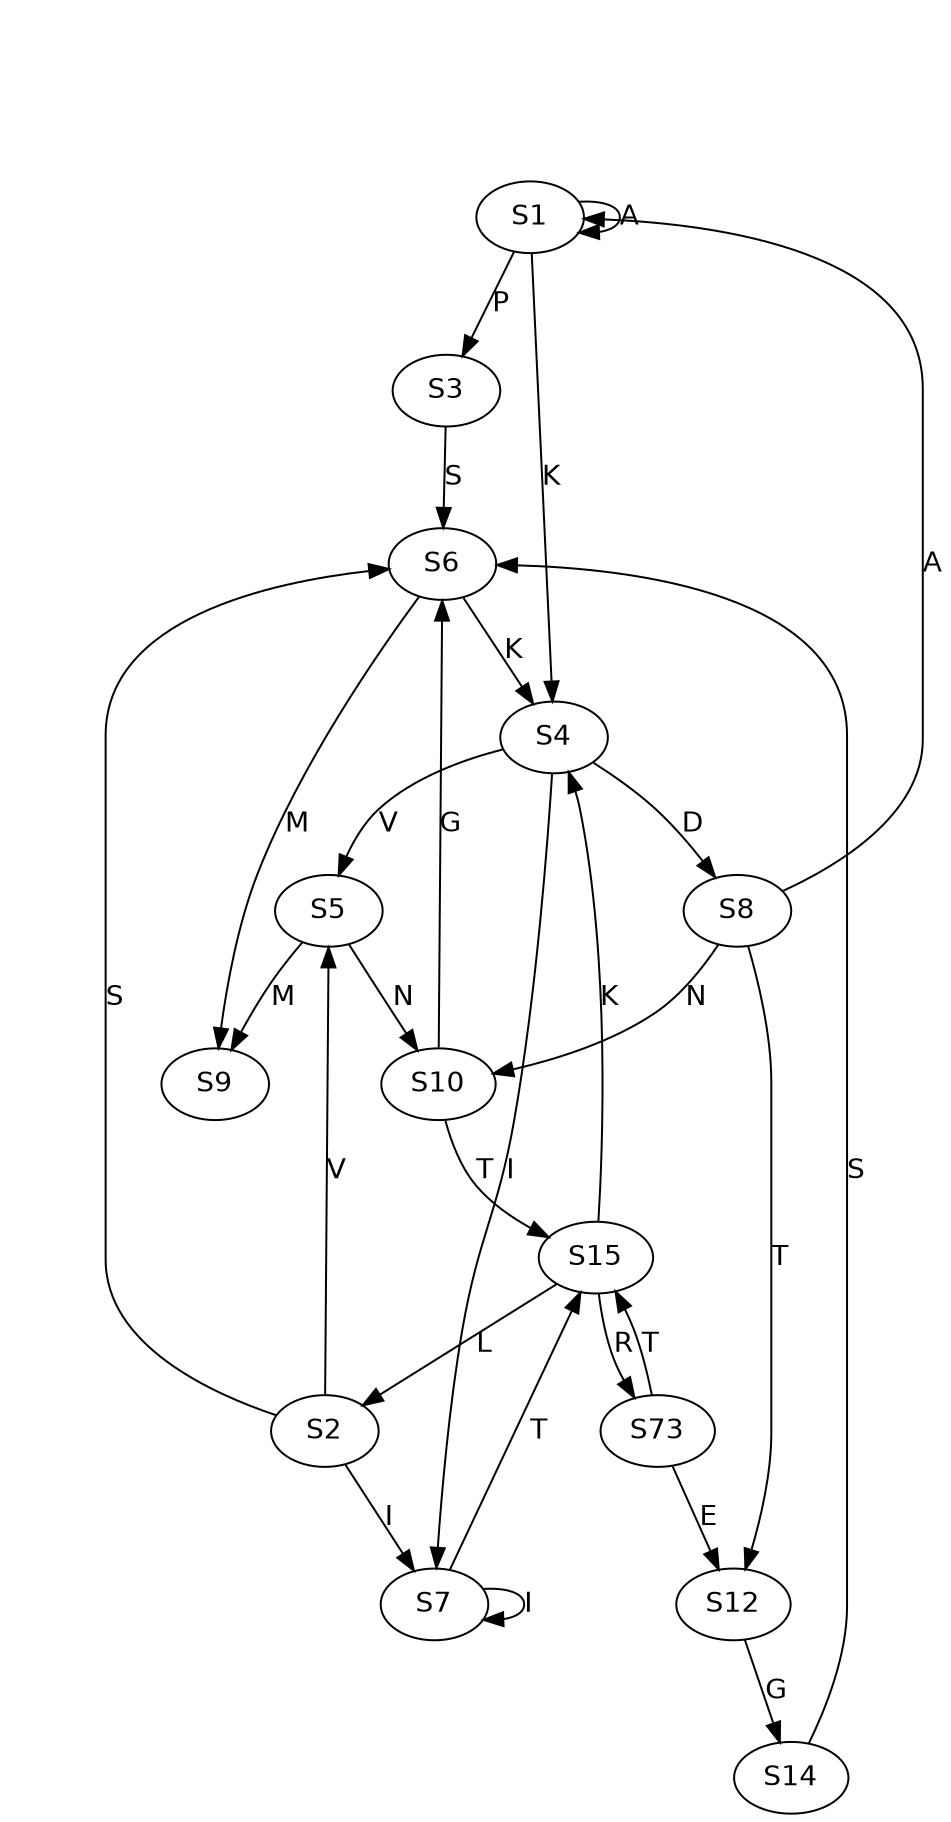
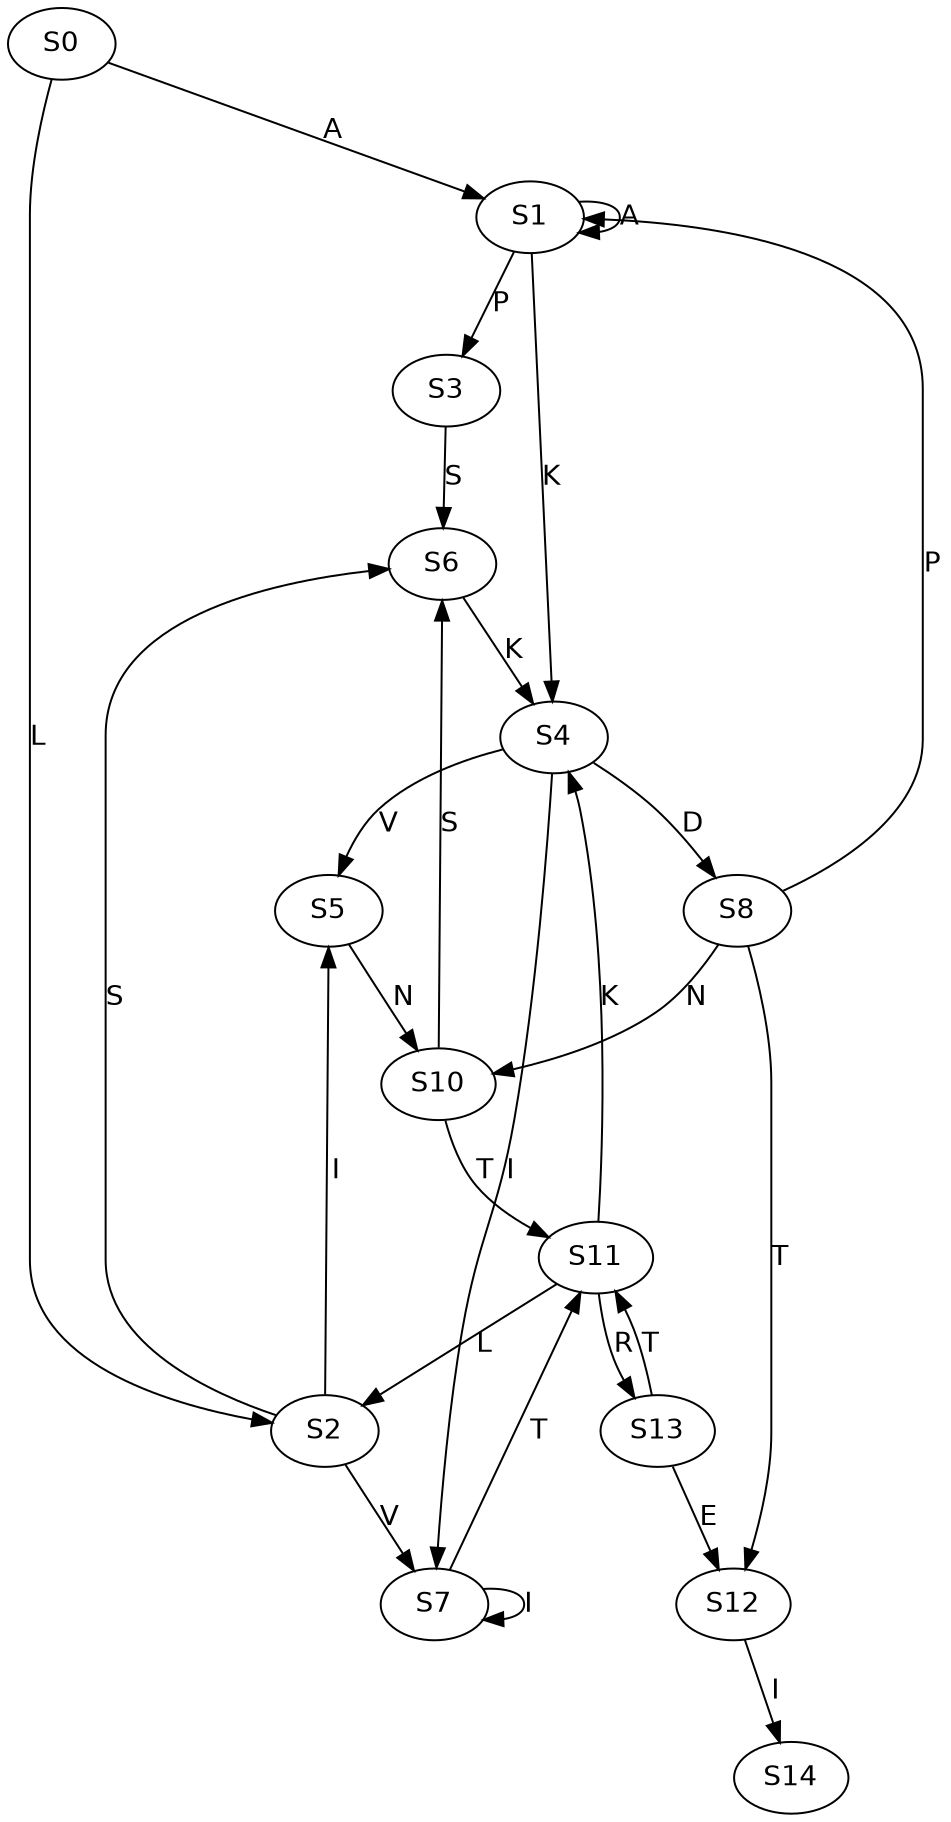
none -> (62, 44)
(933, 564) -> (933, 564)
(450, 824) -> (450, 824)
(847, 1039) -> none
(215, 1084) -> none
(337, 1171) -> (337, 1171)
(596, 1258) -> (596, 1258)
(658, 1431) -> (658, 1431)
(390, 1518) -> (390, 1518)
(776, 1691) -> (776, 1691)
